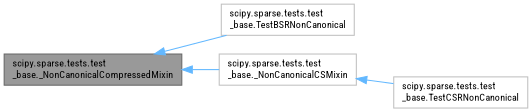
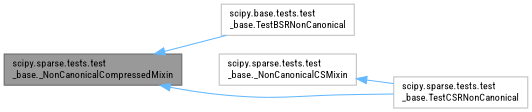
(288, 20) -> (288, 20)
(206, 70) -> (282, 97)
